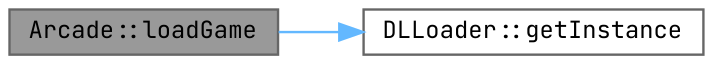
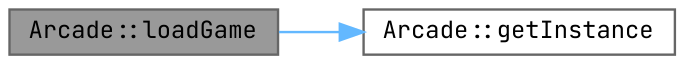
(533, 32) -> (519, 32)
